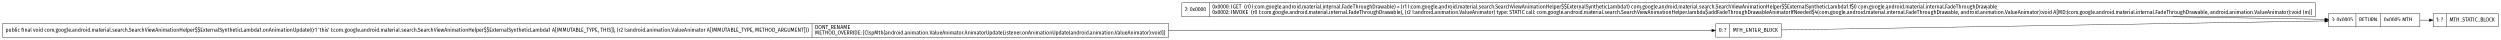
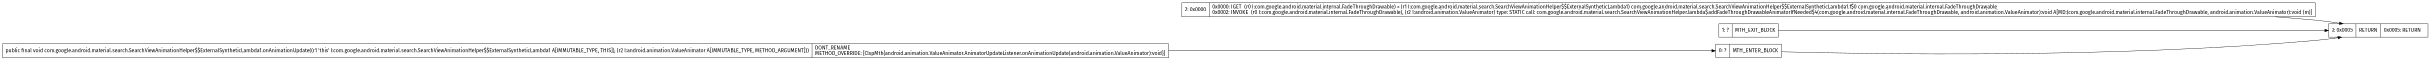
(2400, 20) -> (2404, 30)
(2425, 20) -> (2052, 30)
(2472, 20) -> (1755, 30)
